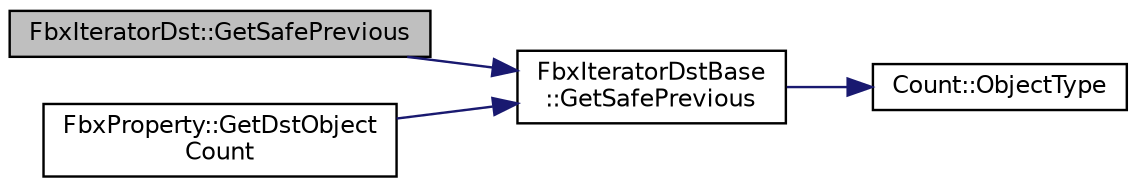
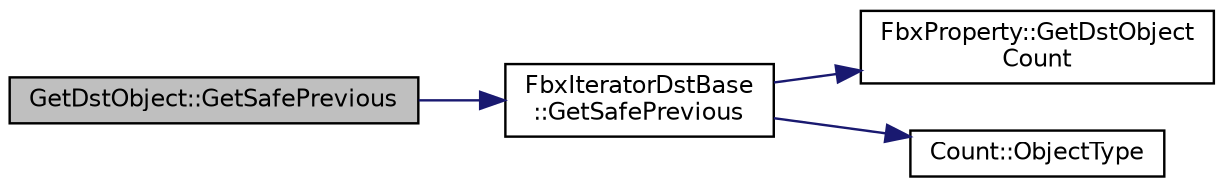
(220, 34) -> (214, 100)
(445, 113) -> (805, 78)
